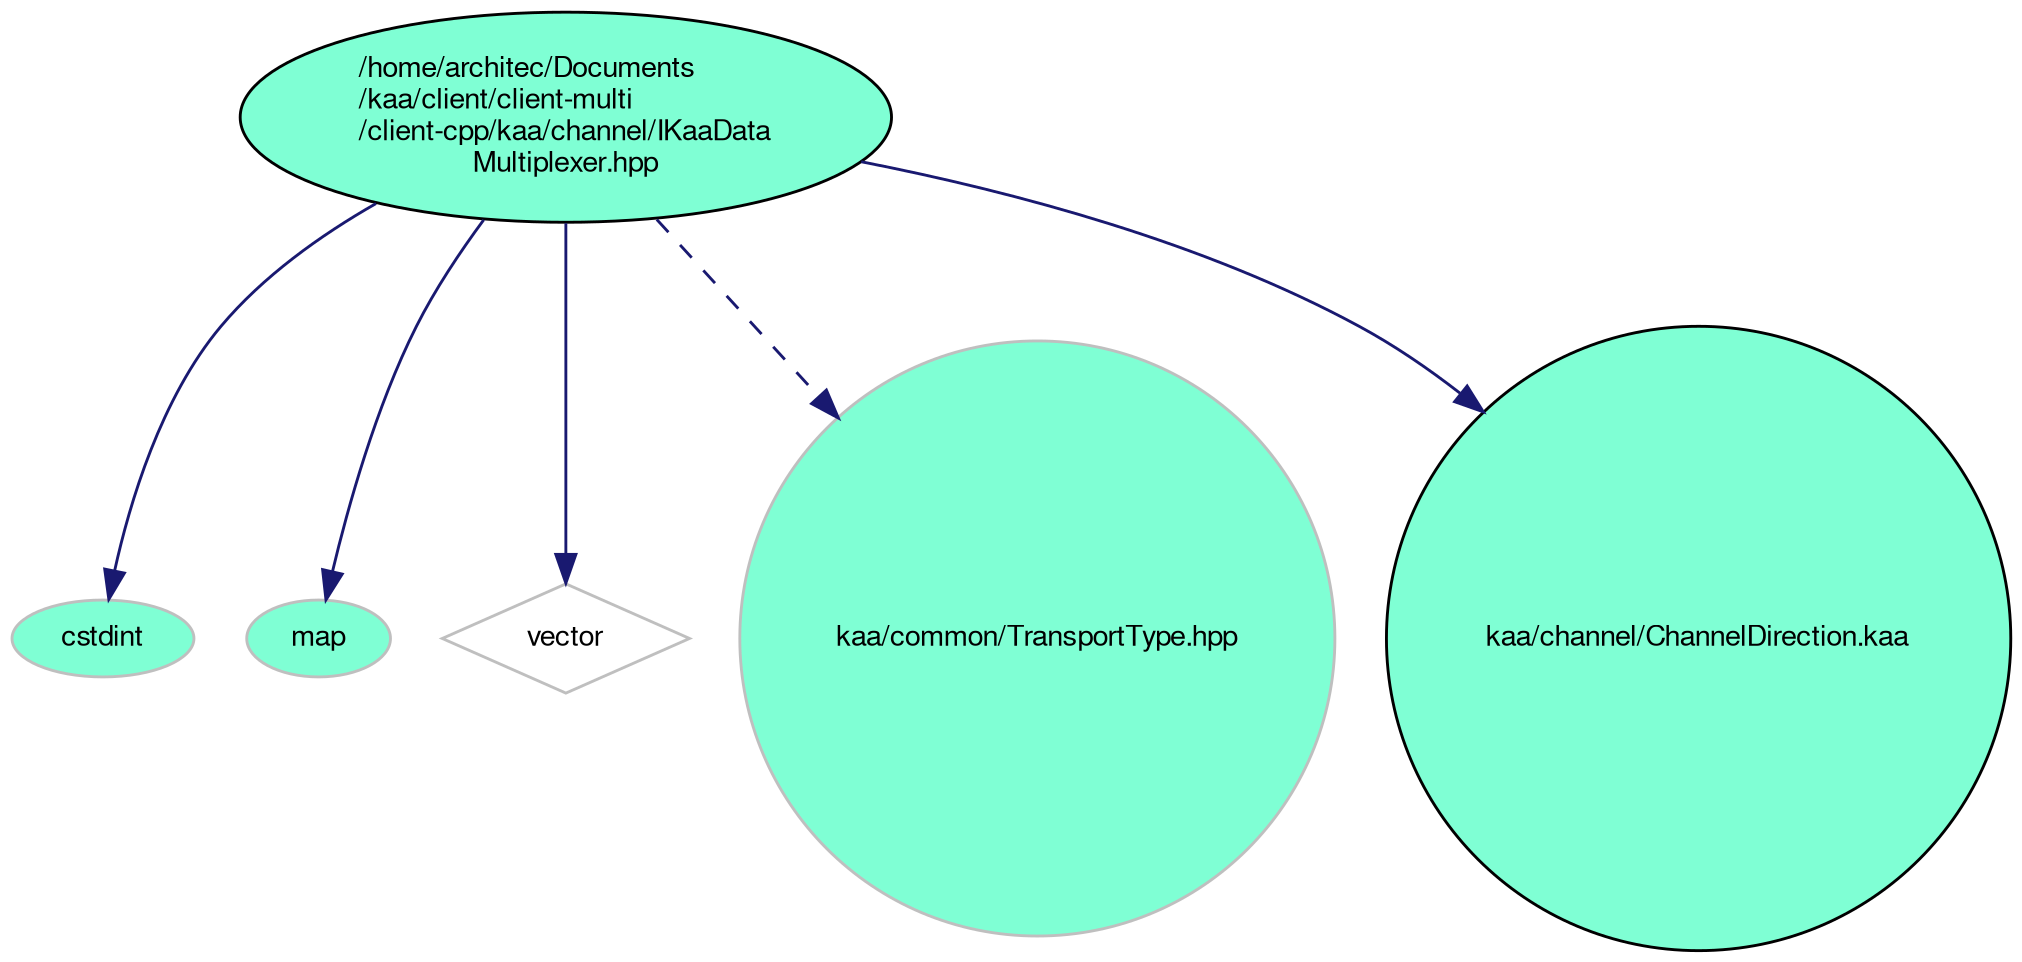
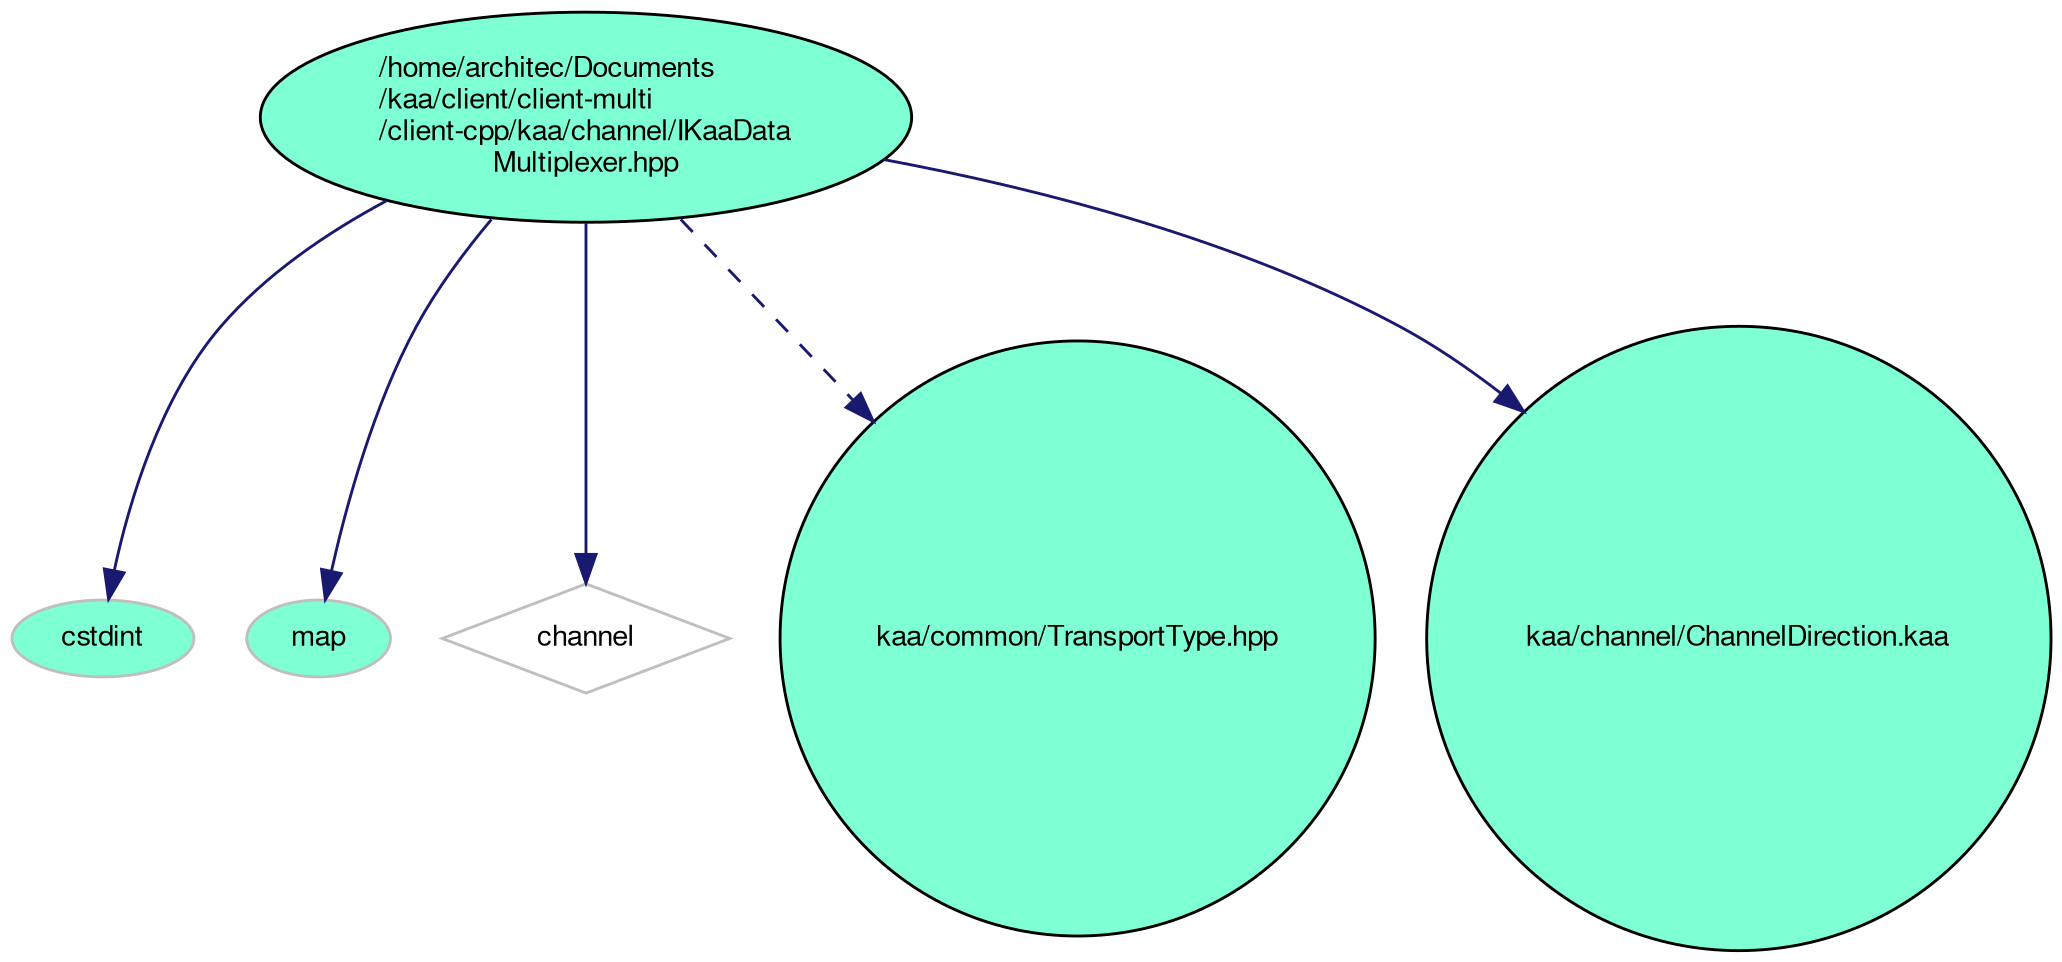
(566, 638) -> (586, 638)
(1037, 638) -> (1078, 638)
